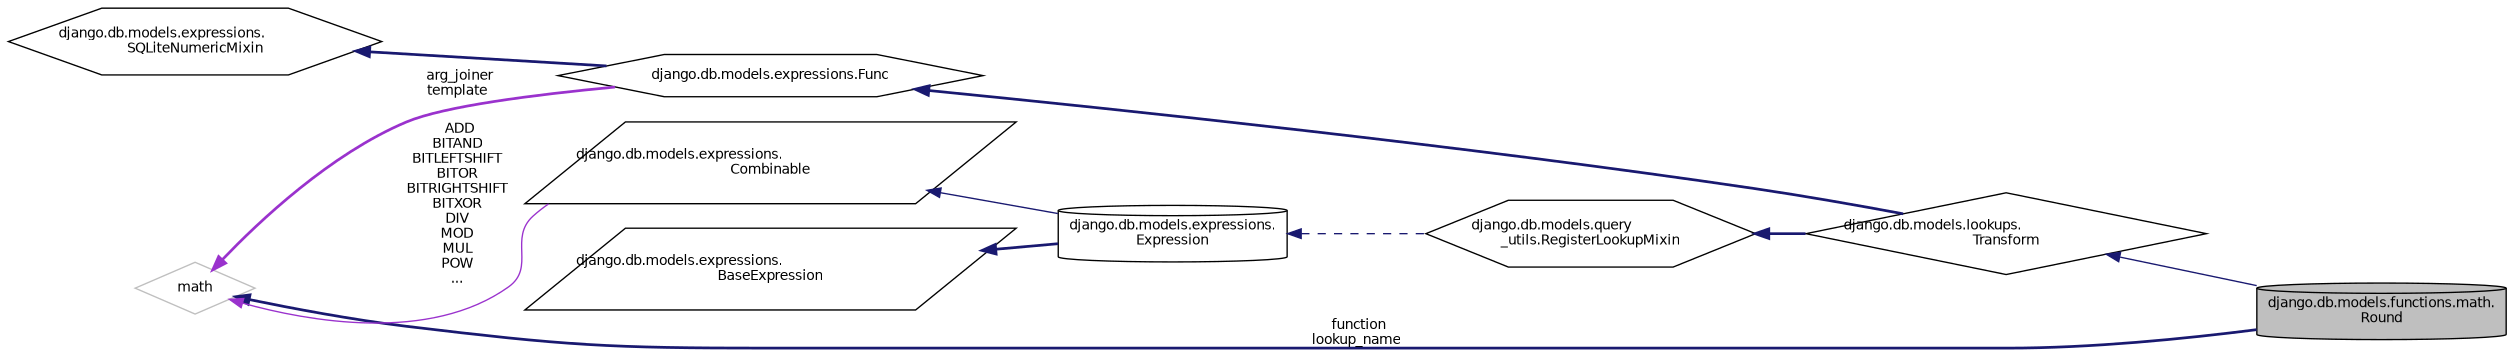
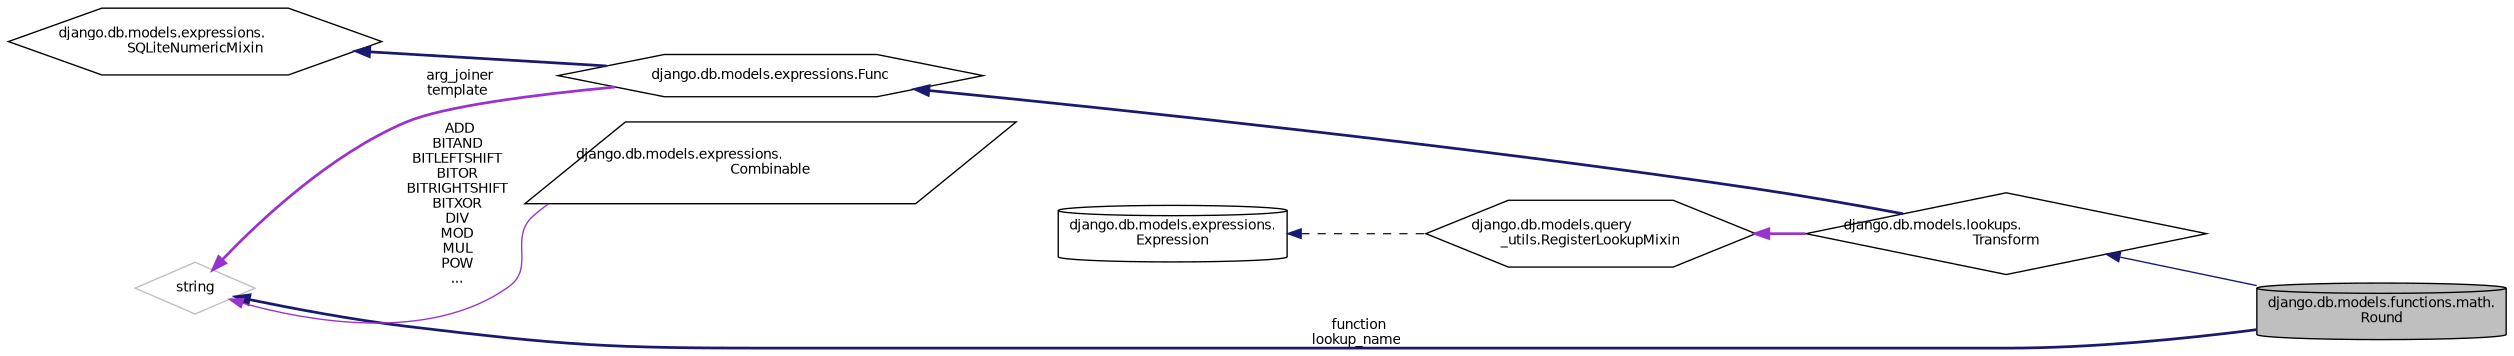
(999, 203) -> none
(1787, 234) -> (1787, 234)
(771, 269) -> none
(195, 288) -> (195, 288)
